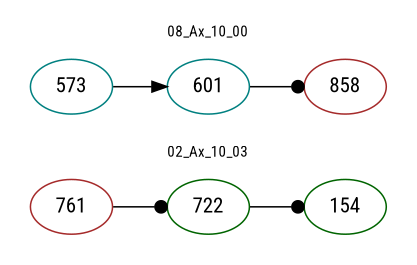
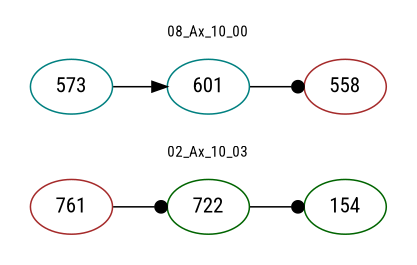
(345, 87) -> (345, 87)
